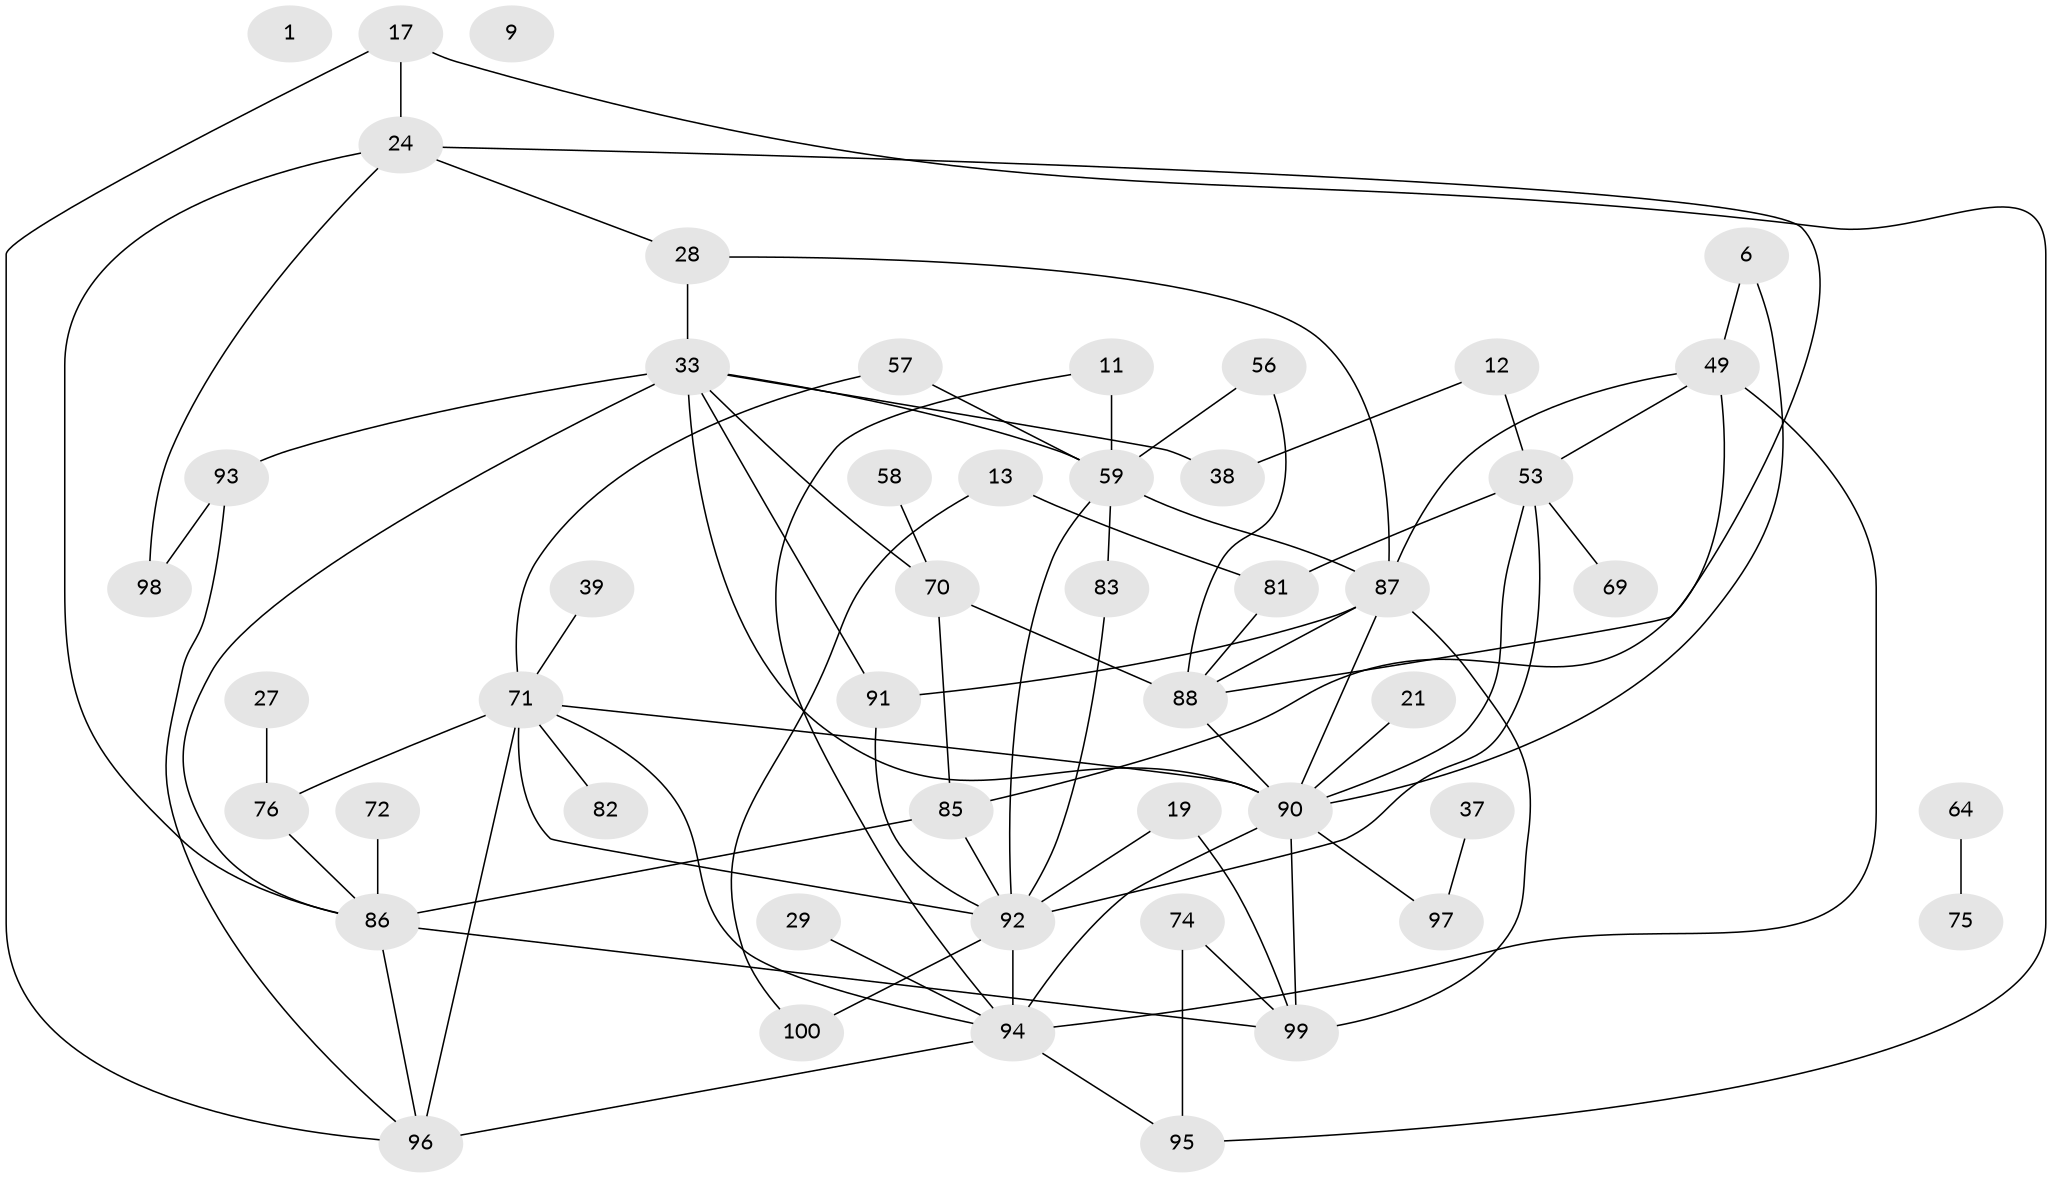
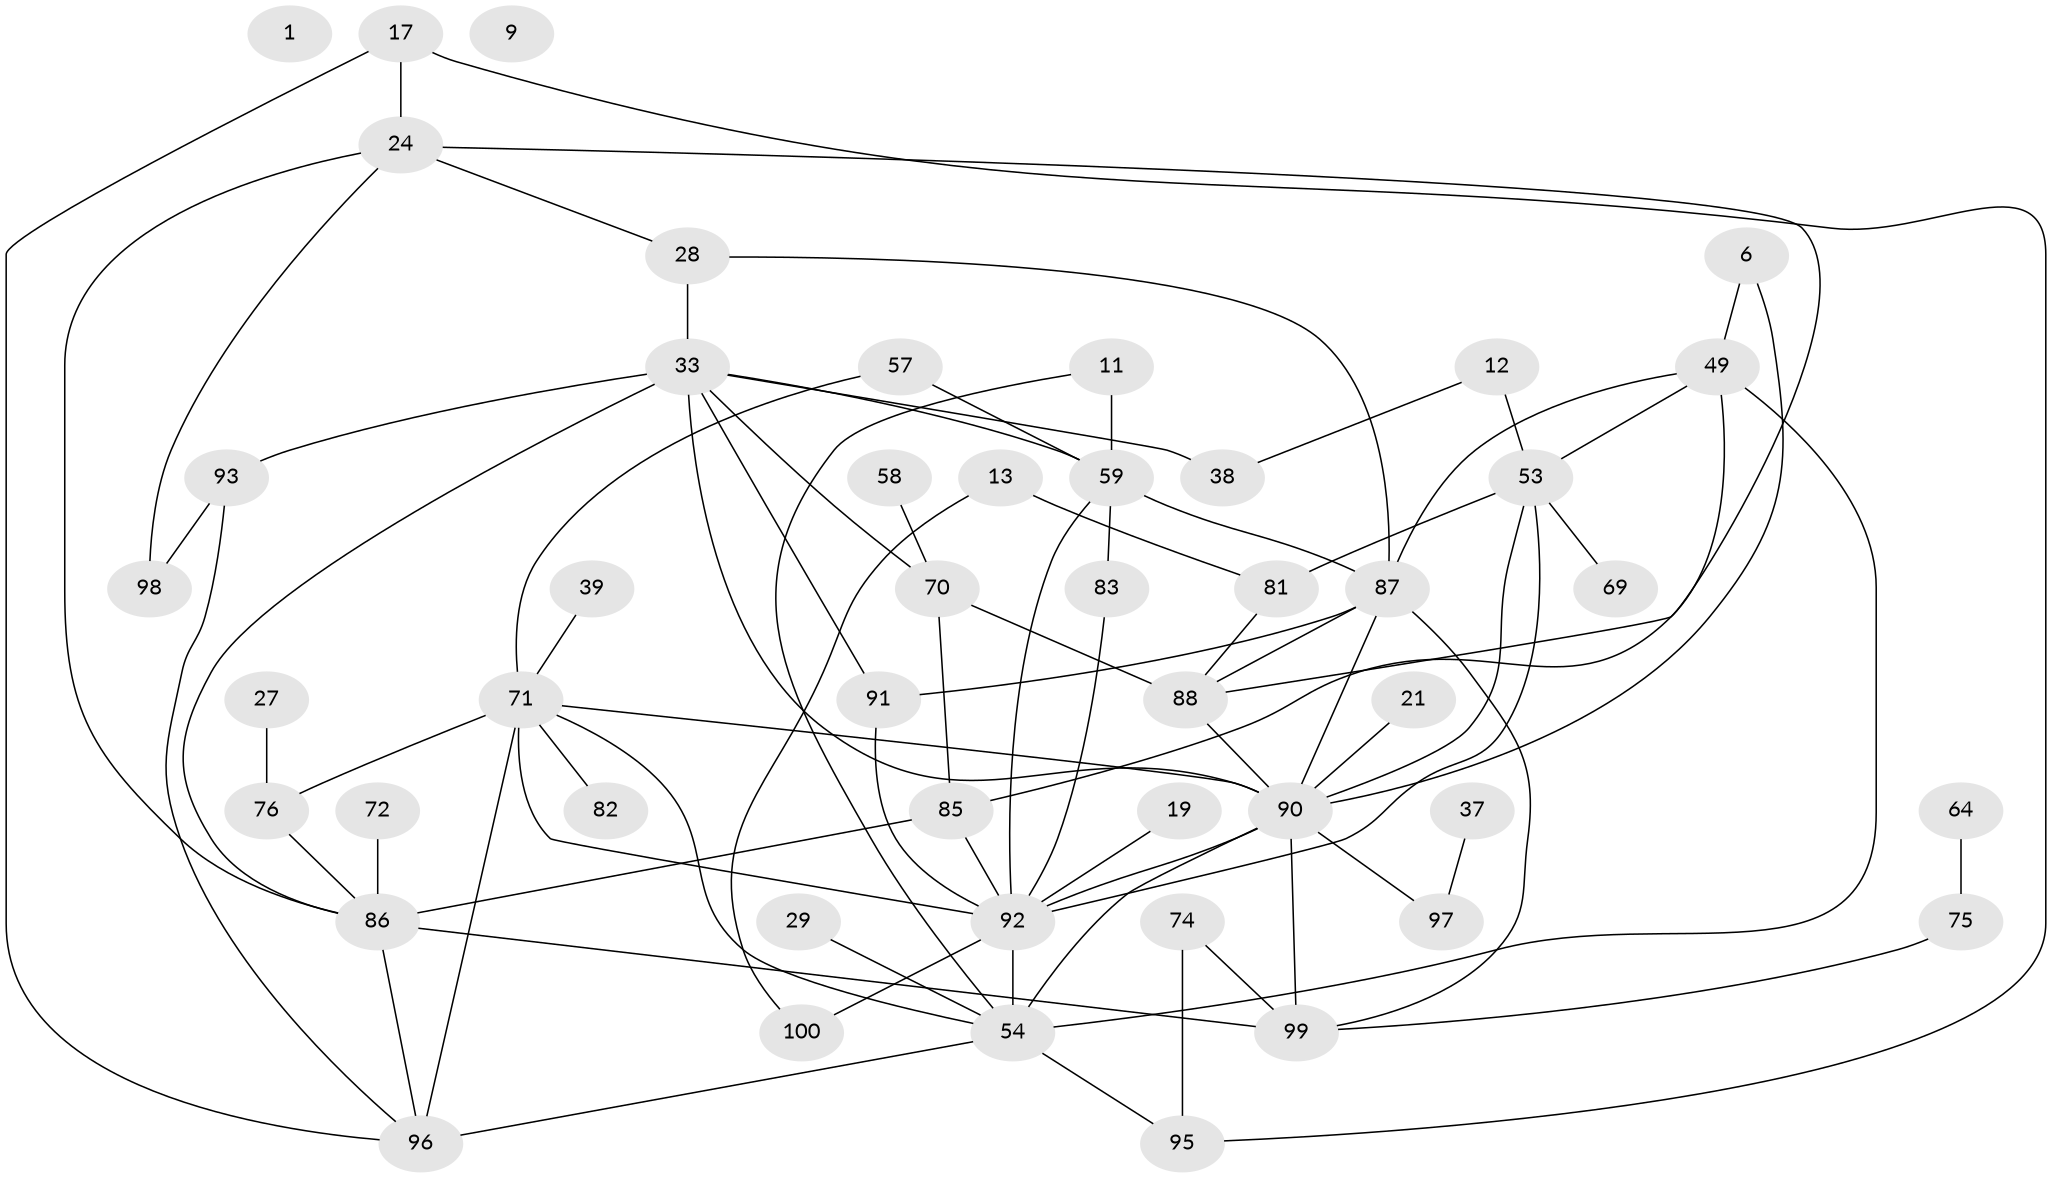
(1264, 367) -> none
none -> (1153, 868)
(1250, 917) -> (1636, 1001)
(1013, 1033) -> (1013, 1033)
